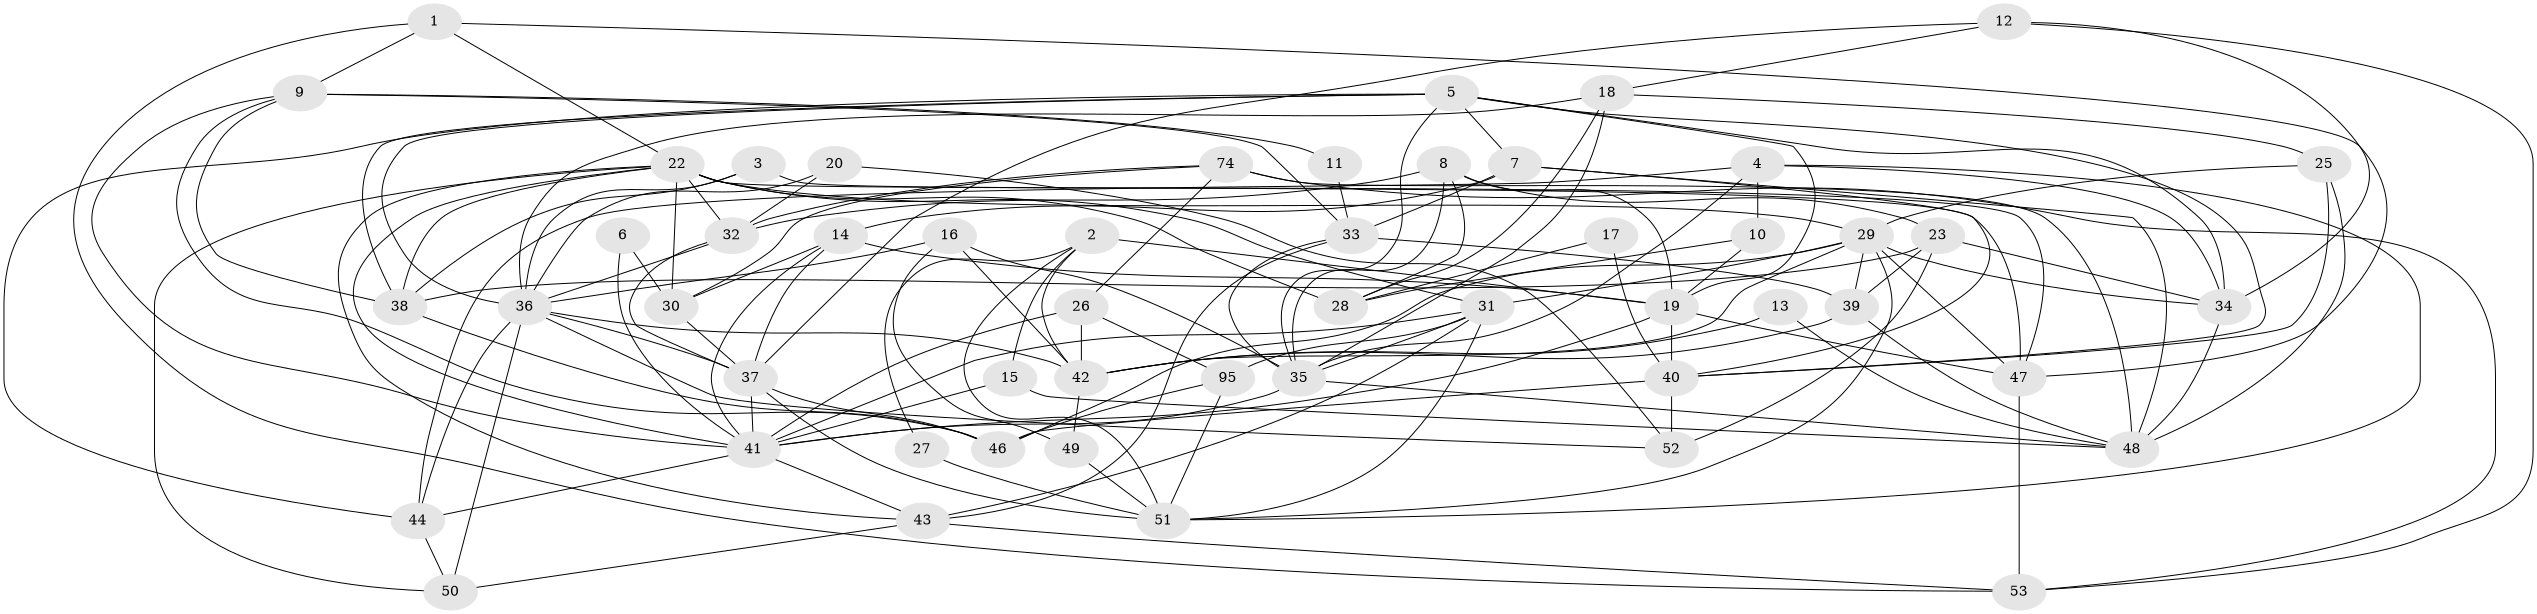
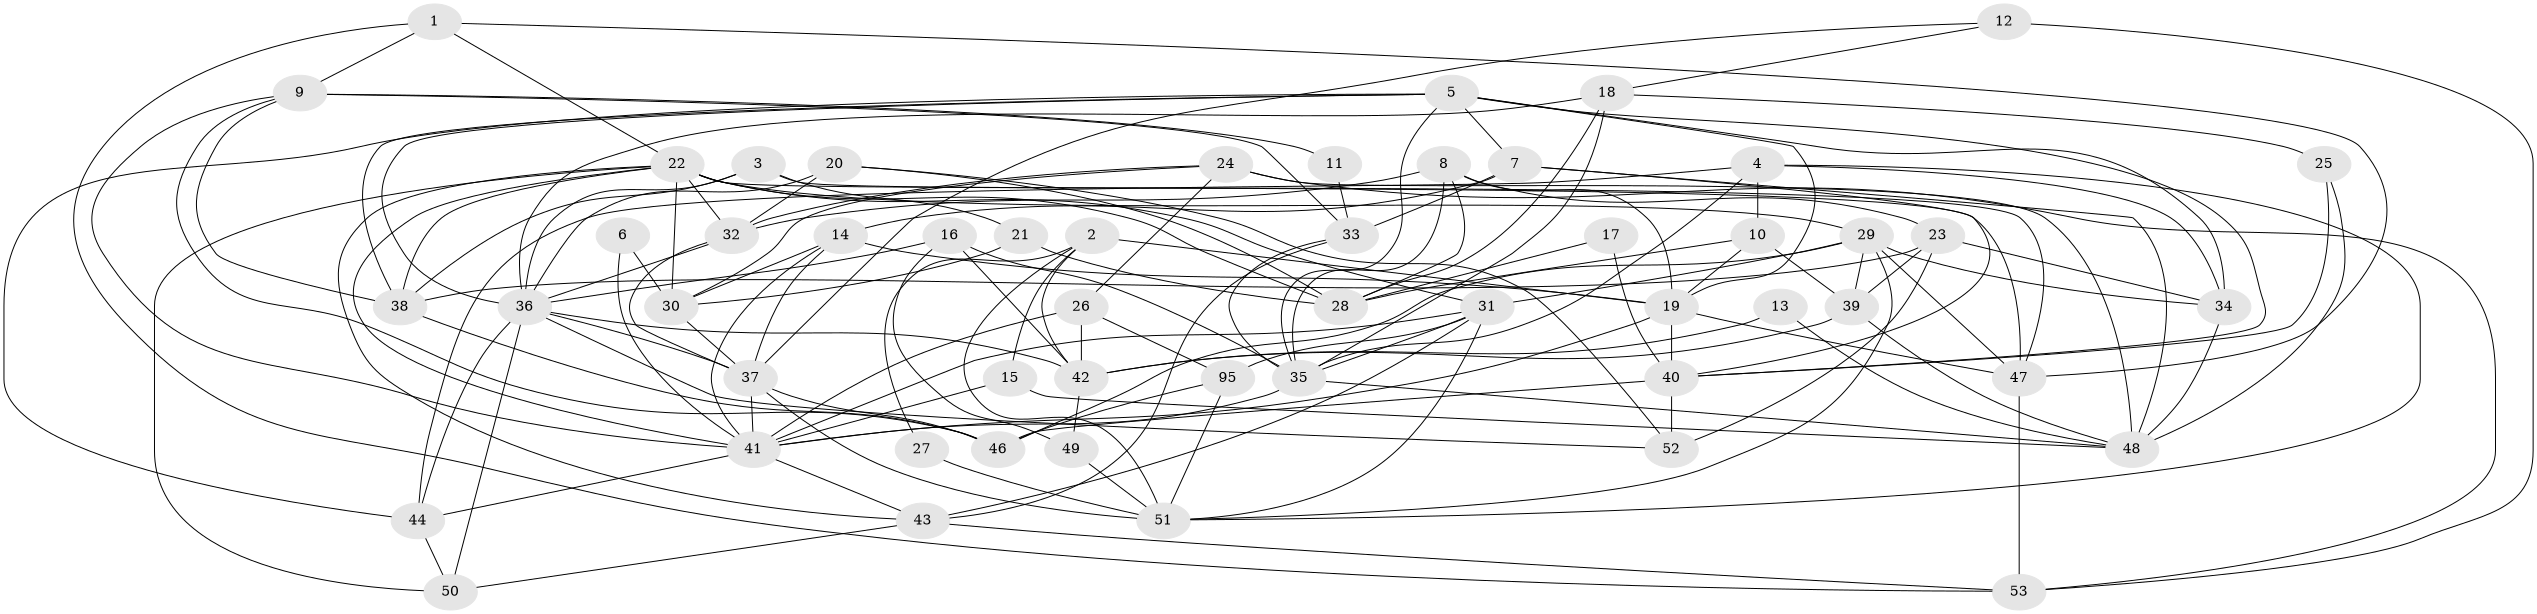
(2304, 94) -> none
(1226, 164) -> (1226, 164)
(2152, 175) -> none
none -> (1181, 225)
none -> (1021, 236)
(1584, 256) -> (1809, 275)
(1489, 354) -> none
